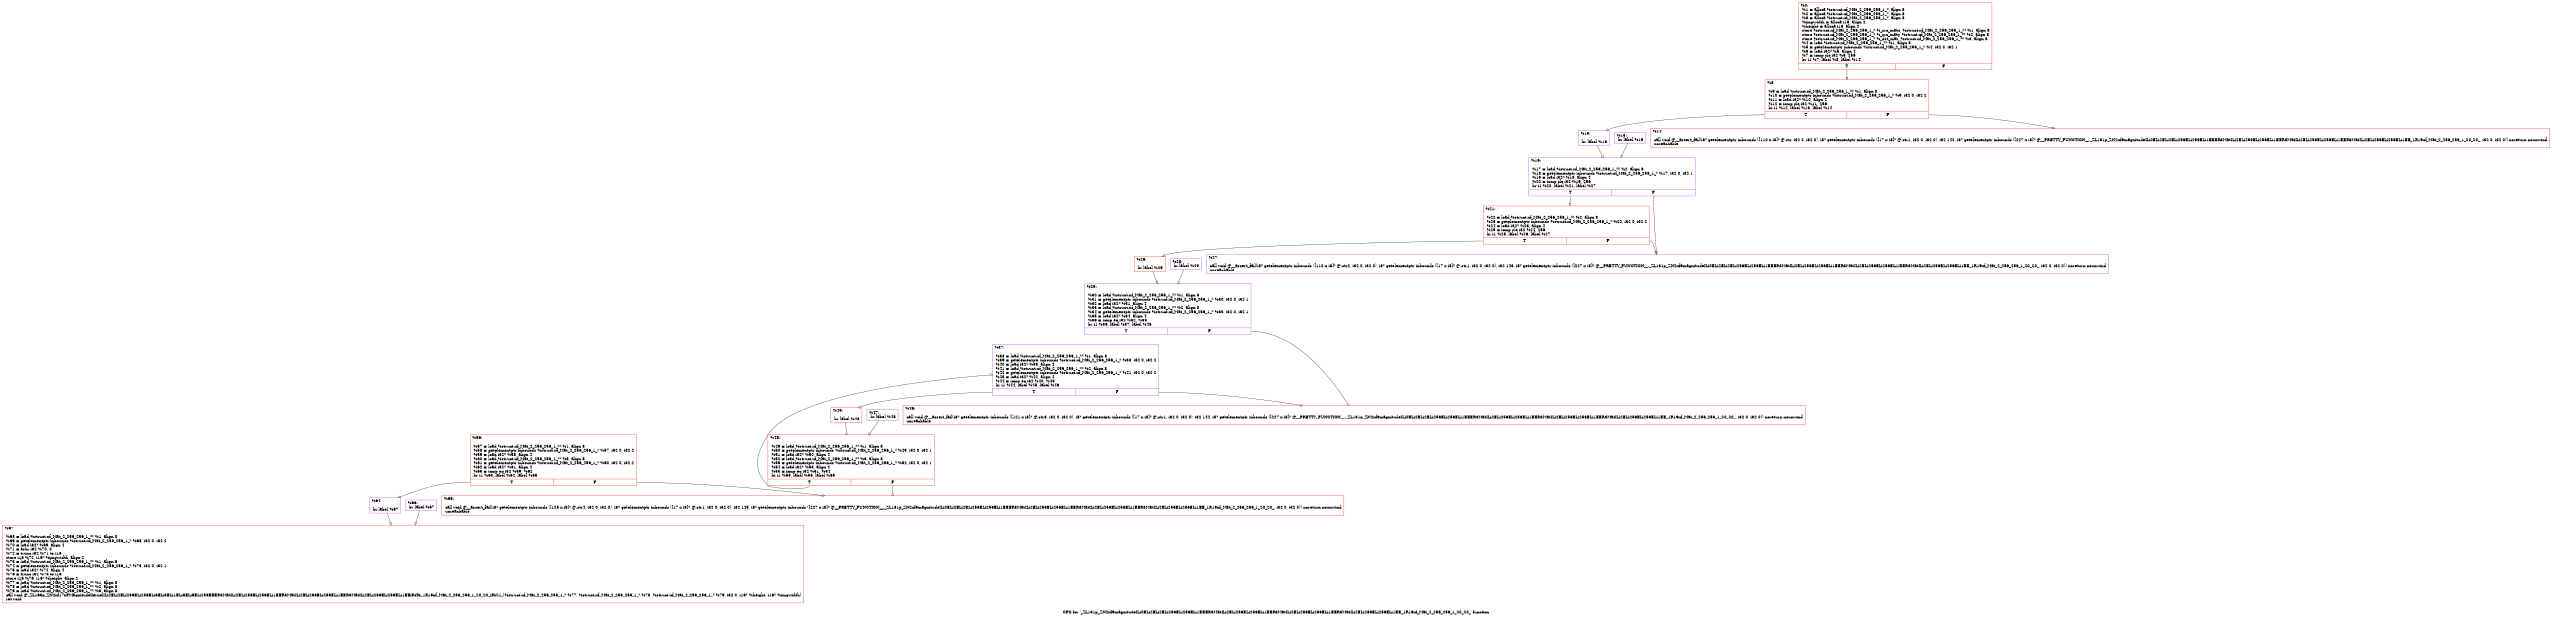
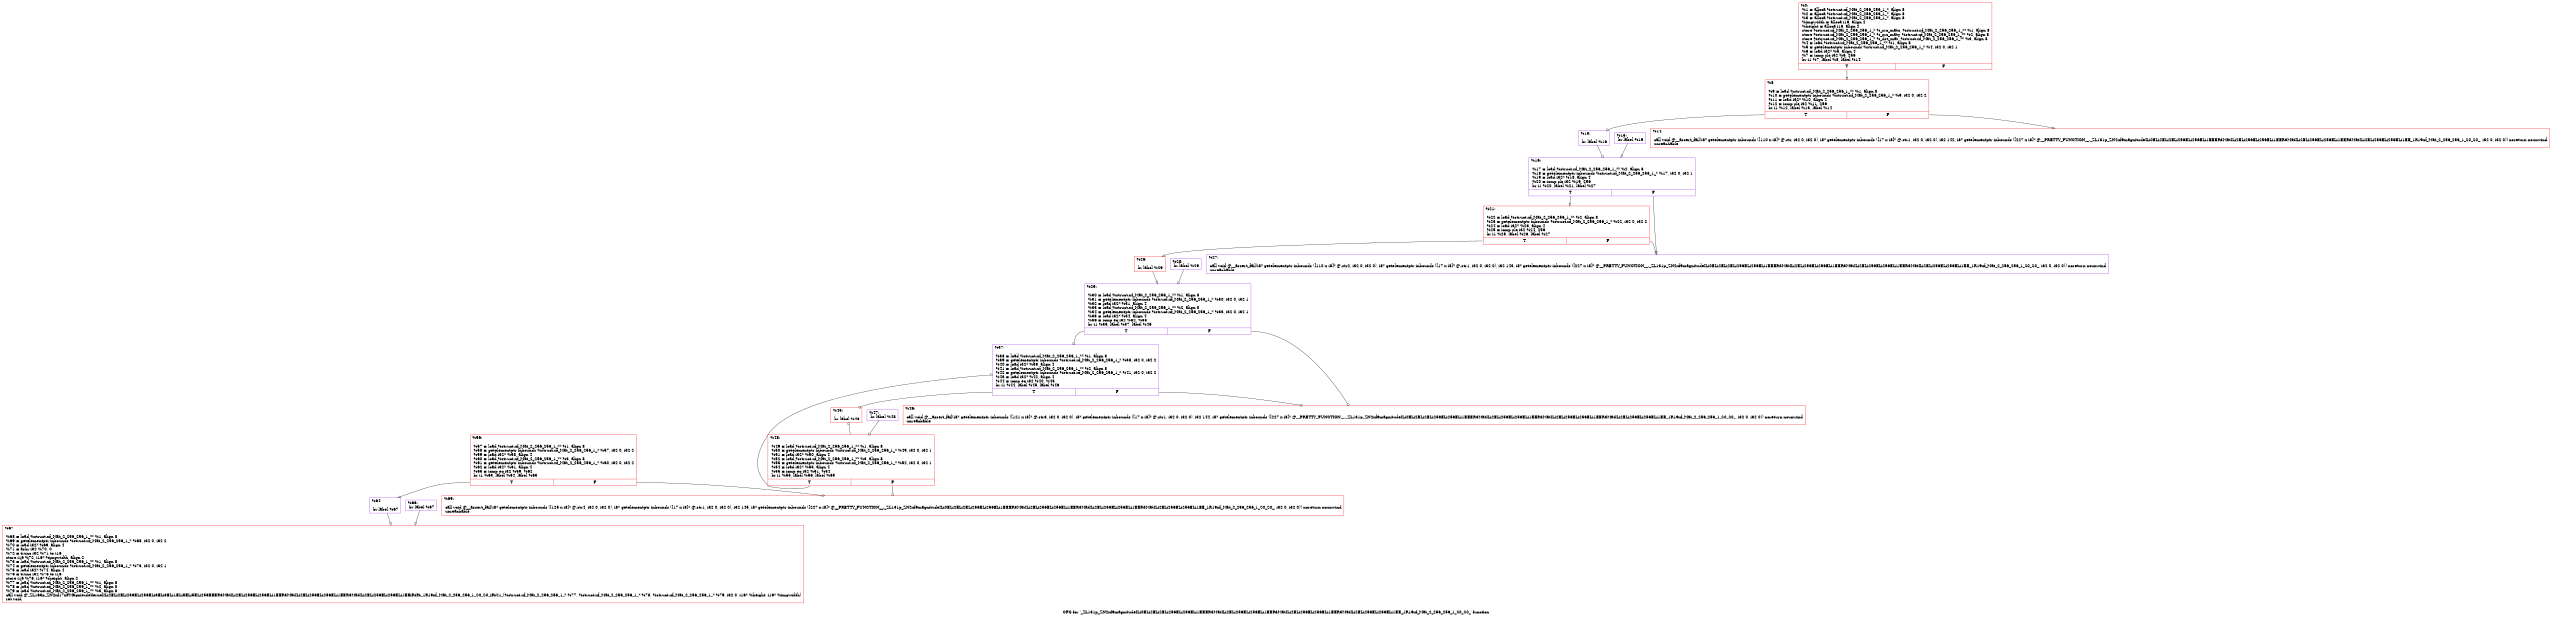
none -> (1077, 335)
(846, 428) -> (850, 430)
